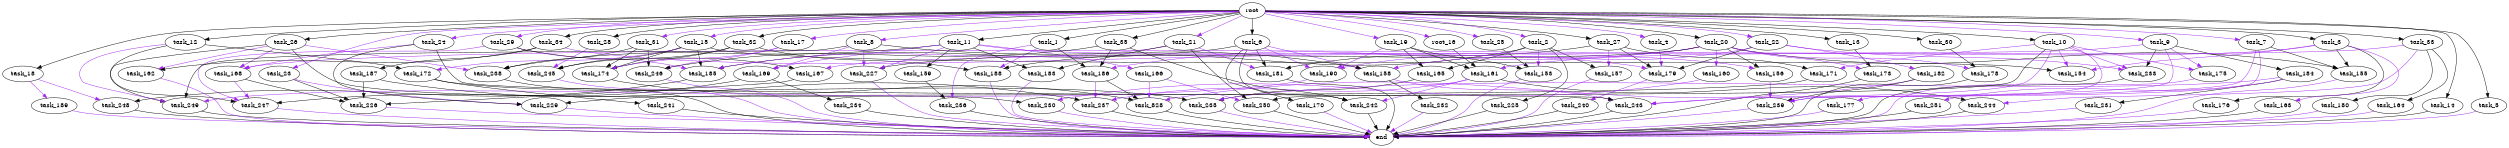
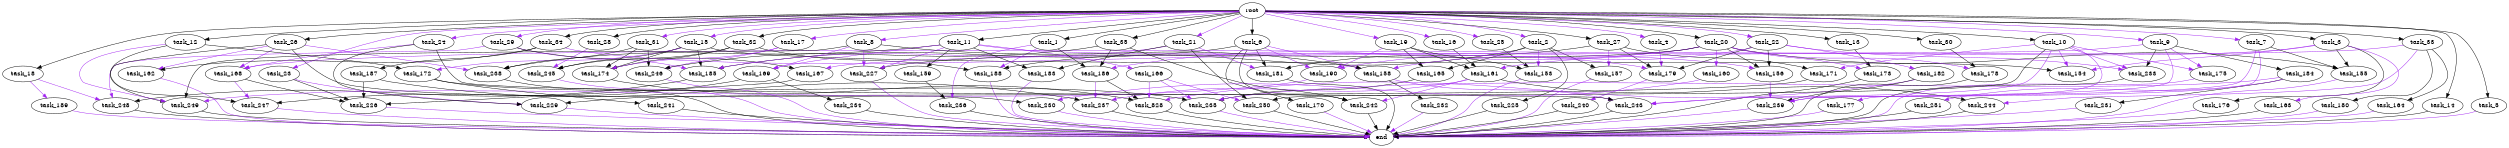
(1444, 42) -> (1444, 42)
(315, 52) -> (255, 55)
none -> (1769, 58)
none -> (1174, 89)
